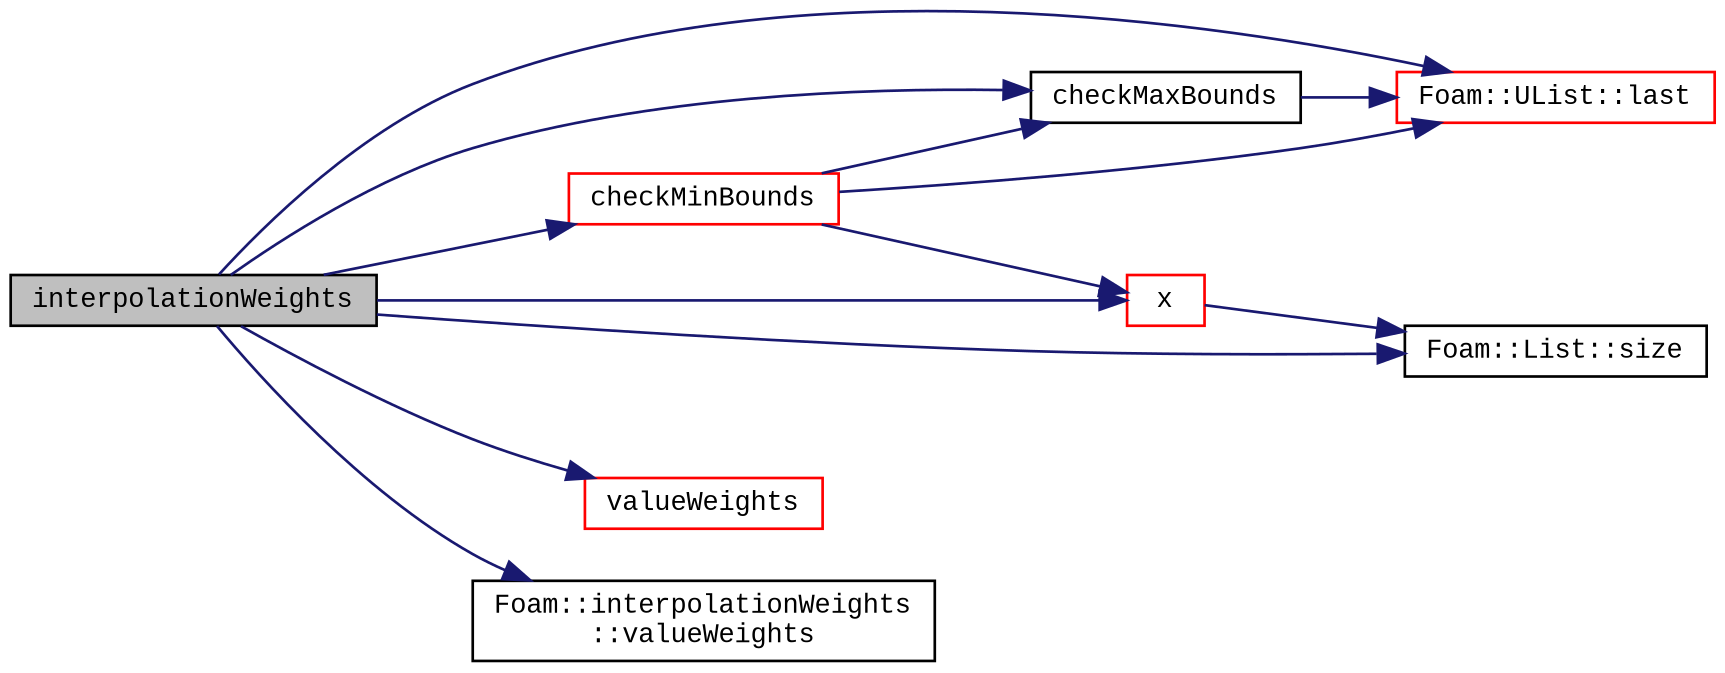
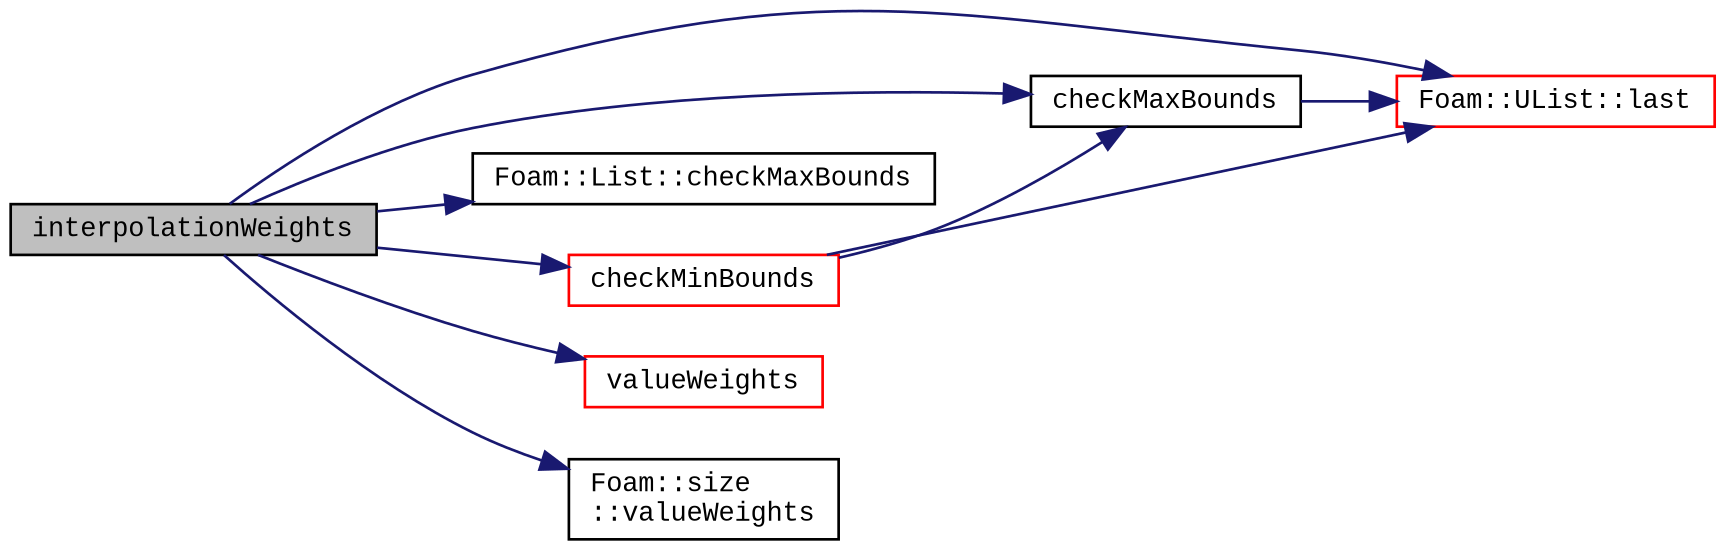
(1166, 300) -> none
(1556, 351) -> (704, 179)
(704, 621) -> (704, 499)
